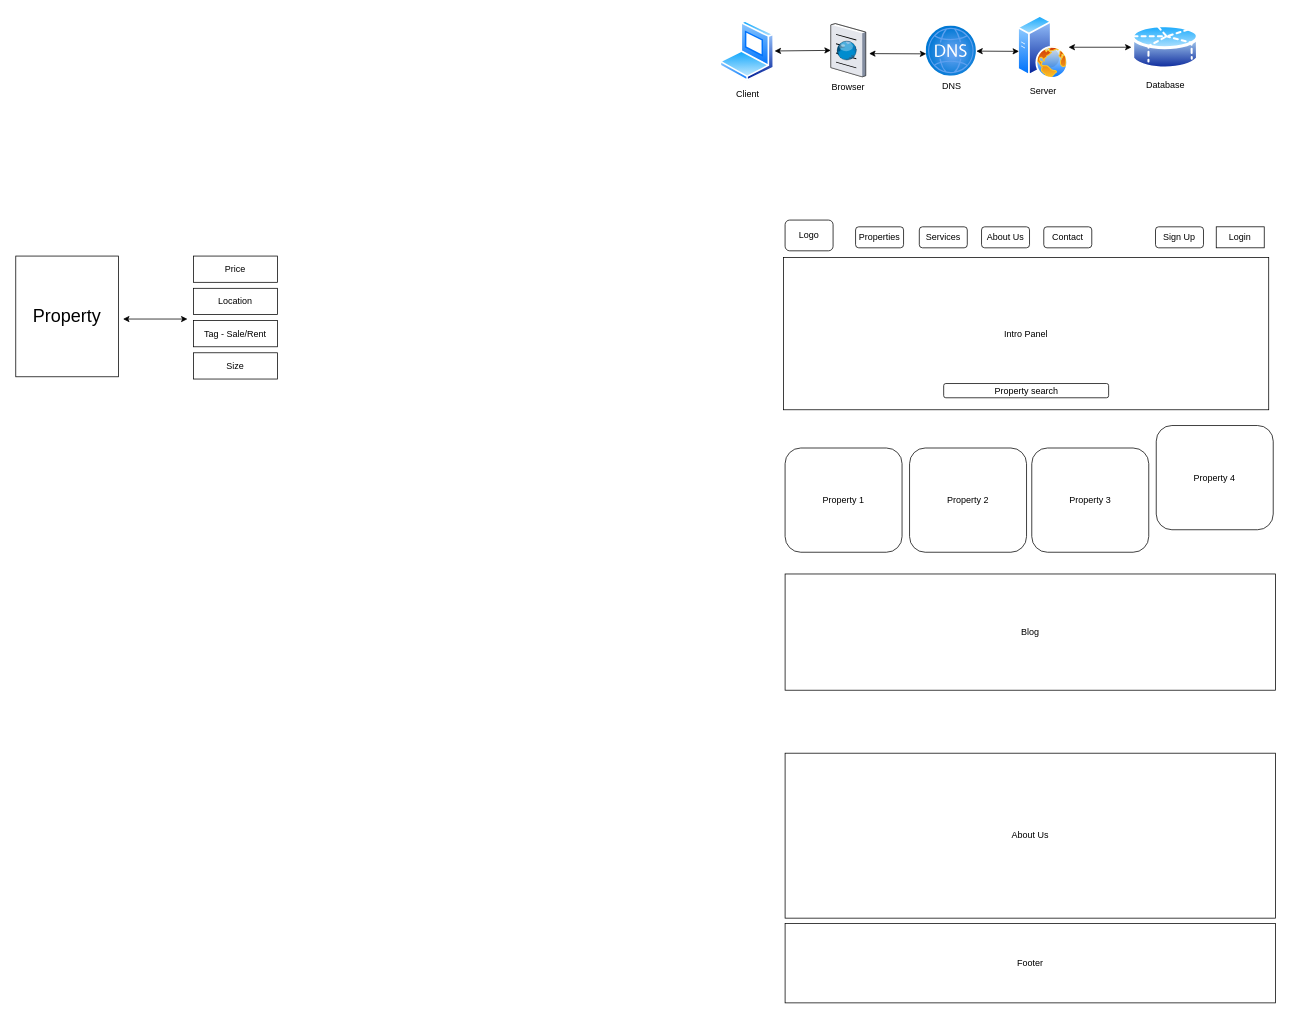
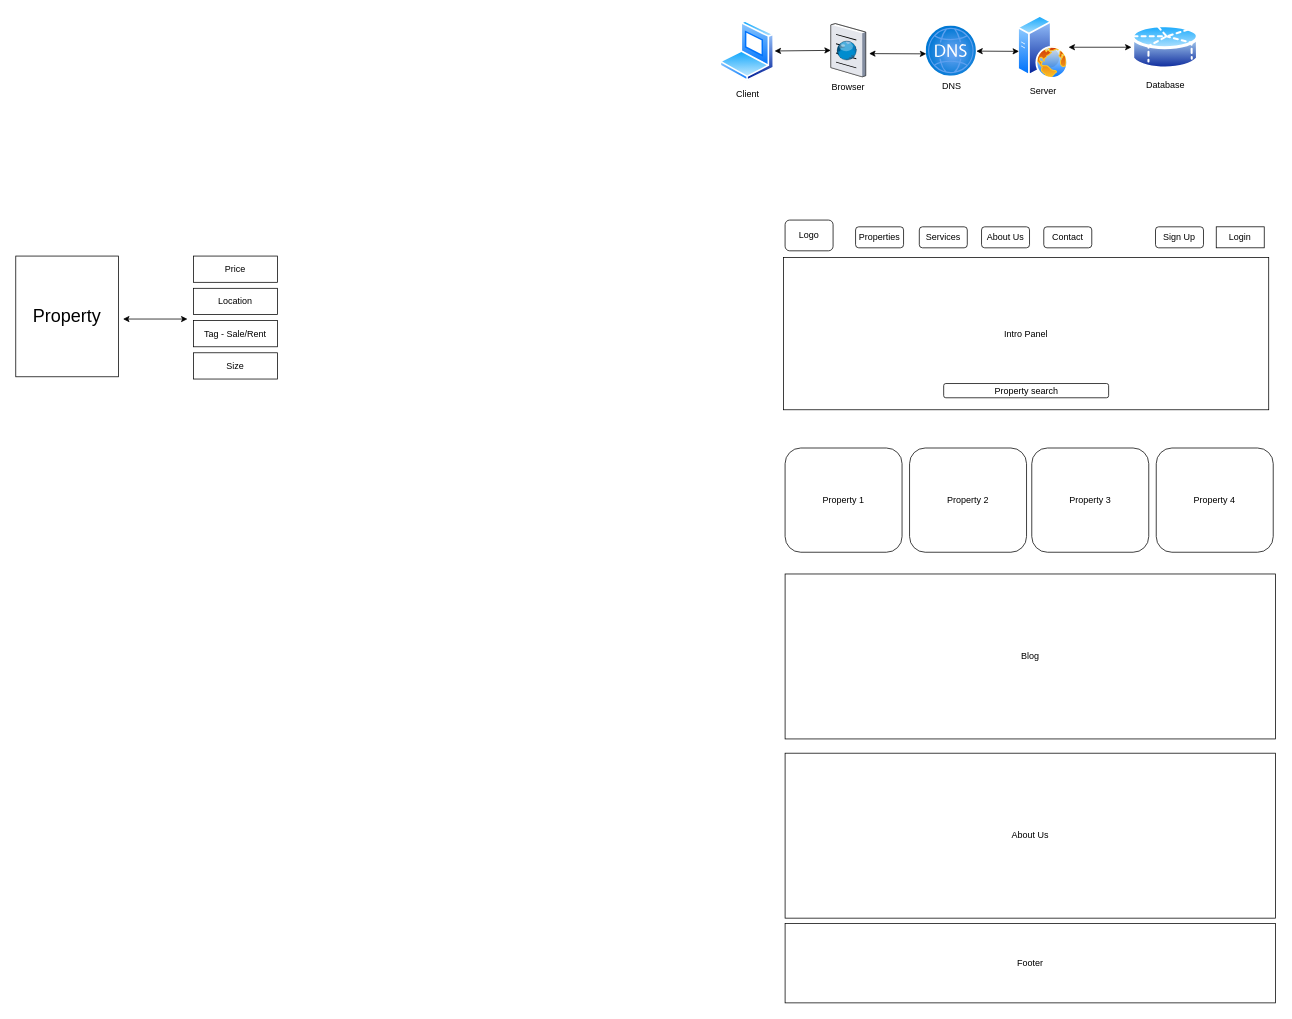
(1215, 478) -> (1215, 500)
(1030, 632) -> (1030, 657)
